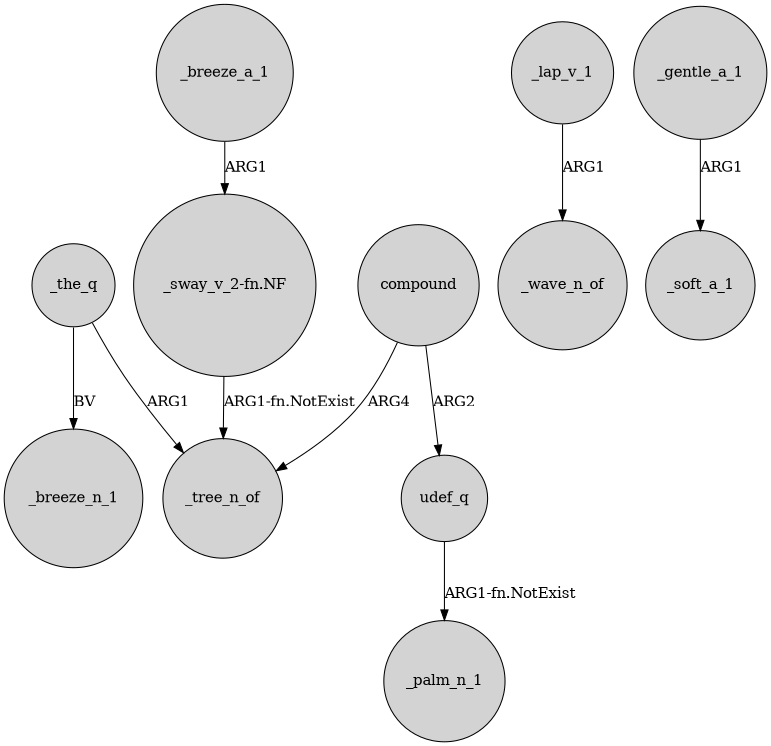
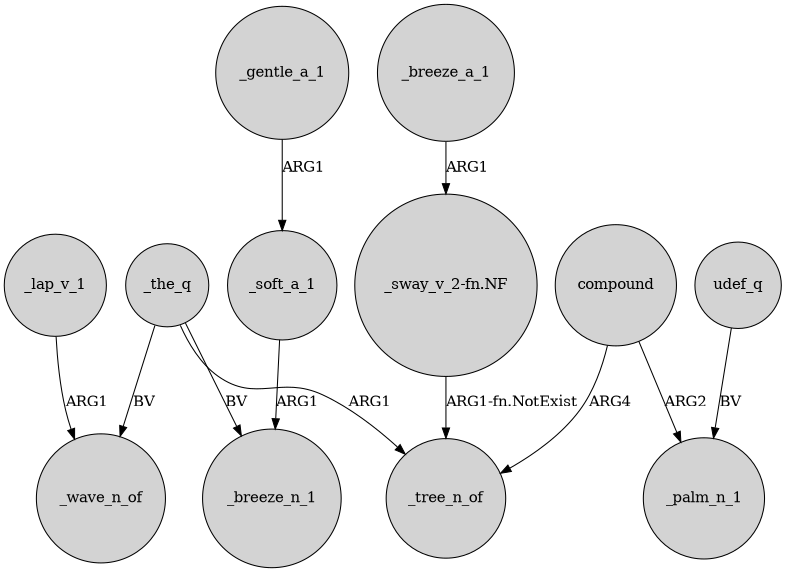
none -> (139, 376)
none -> (278, 379)
(432, 395) -> (658, 387)
(510, 594) -> (730, 403)
